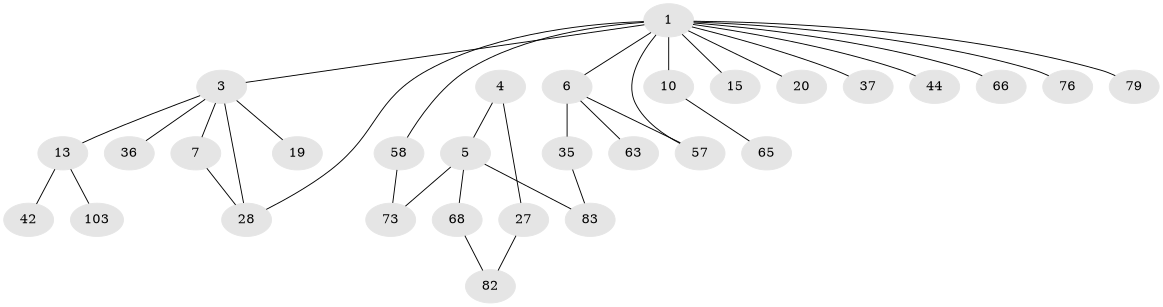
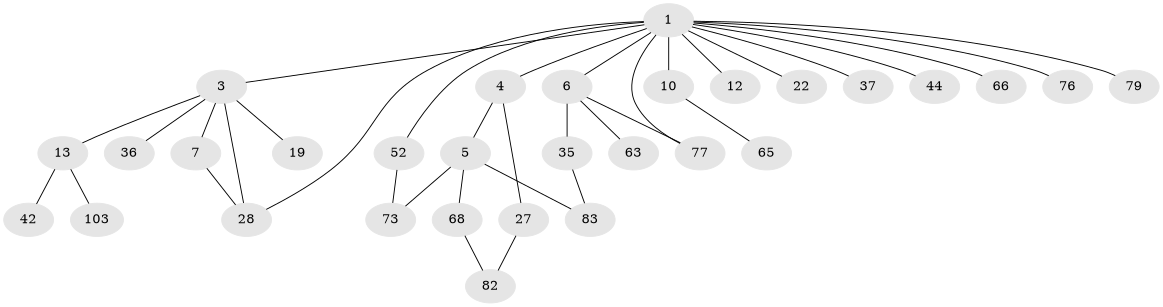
none -> (583, 51)
(735, 87) -> (735, 87)
(802, 87) -> (802, 87)
(399, 153) -> (399, 153)
(700, 153) -> (700, 153)
